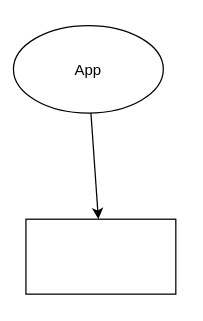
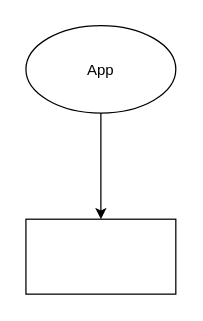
(88, 69) -> (101, 69)
